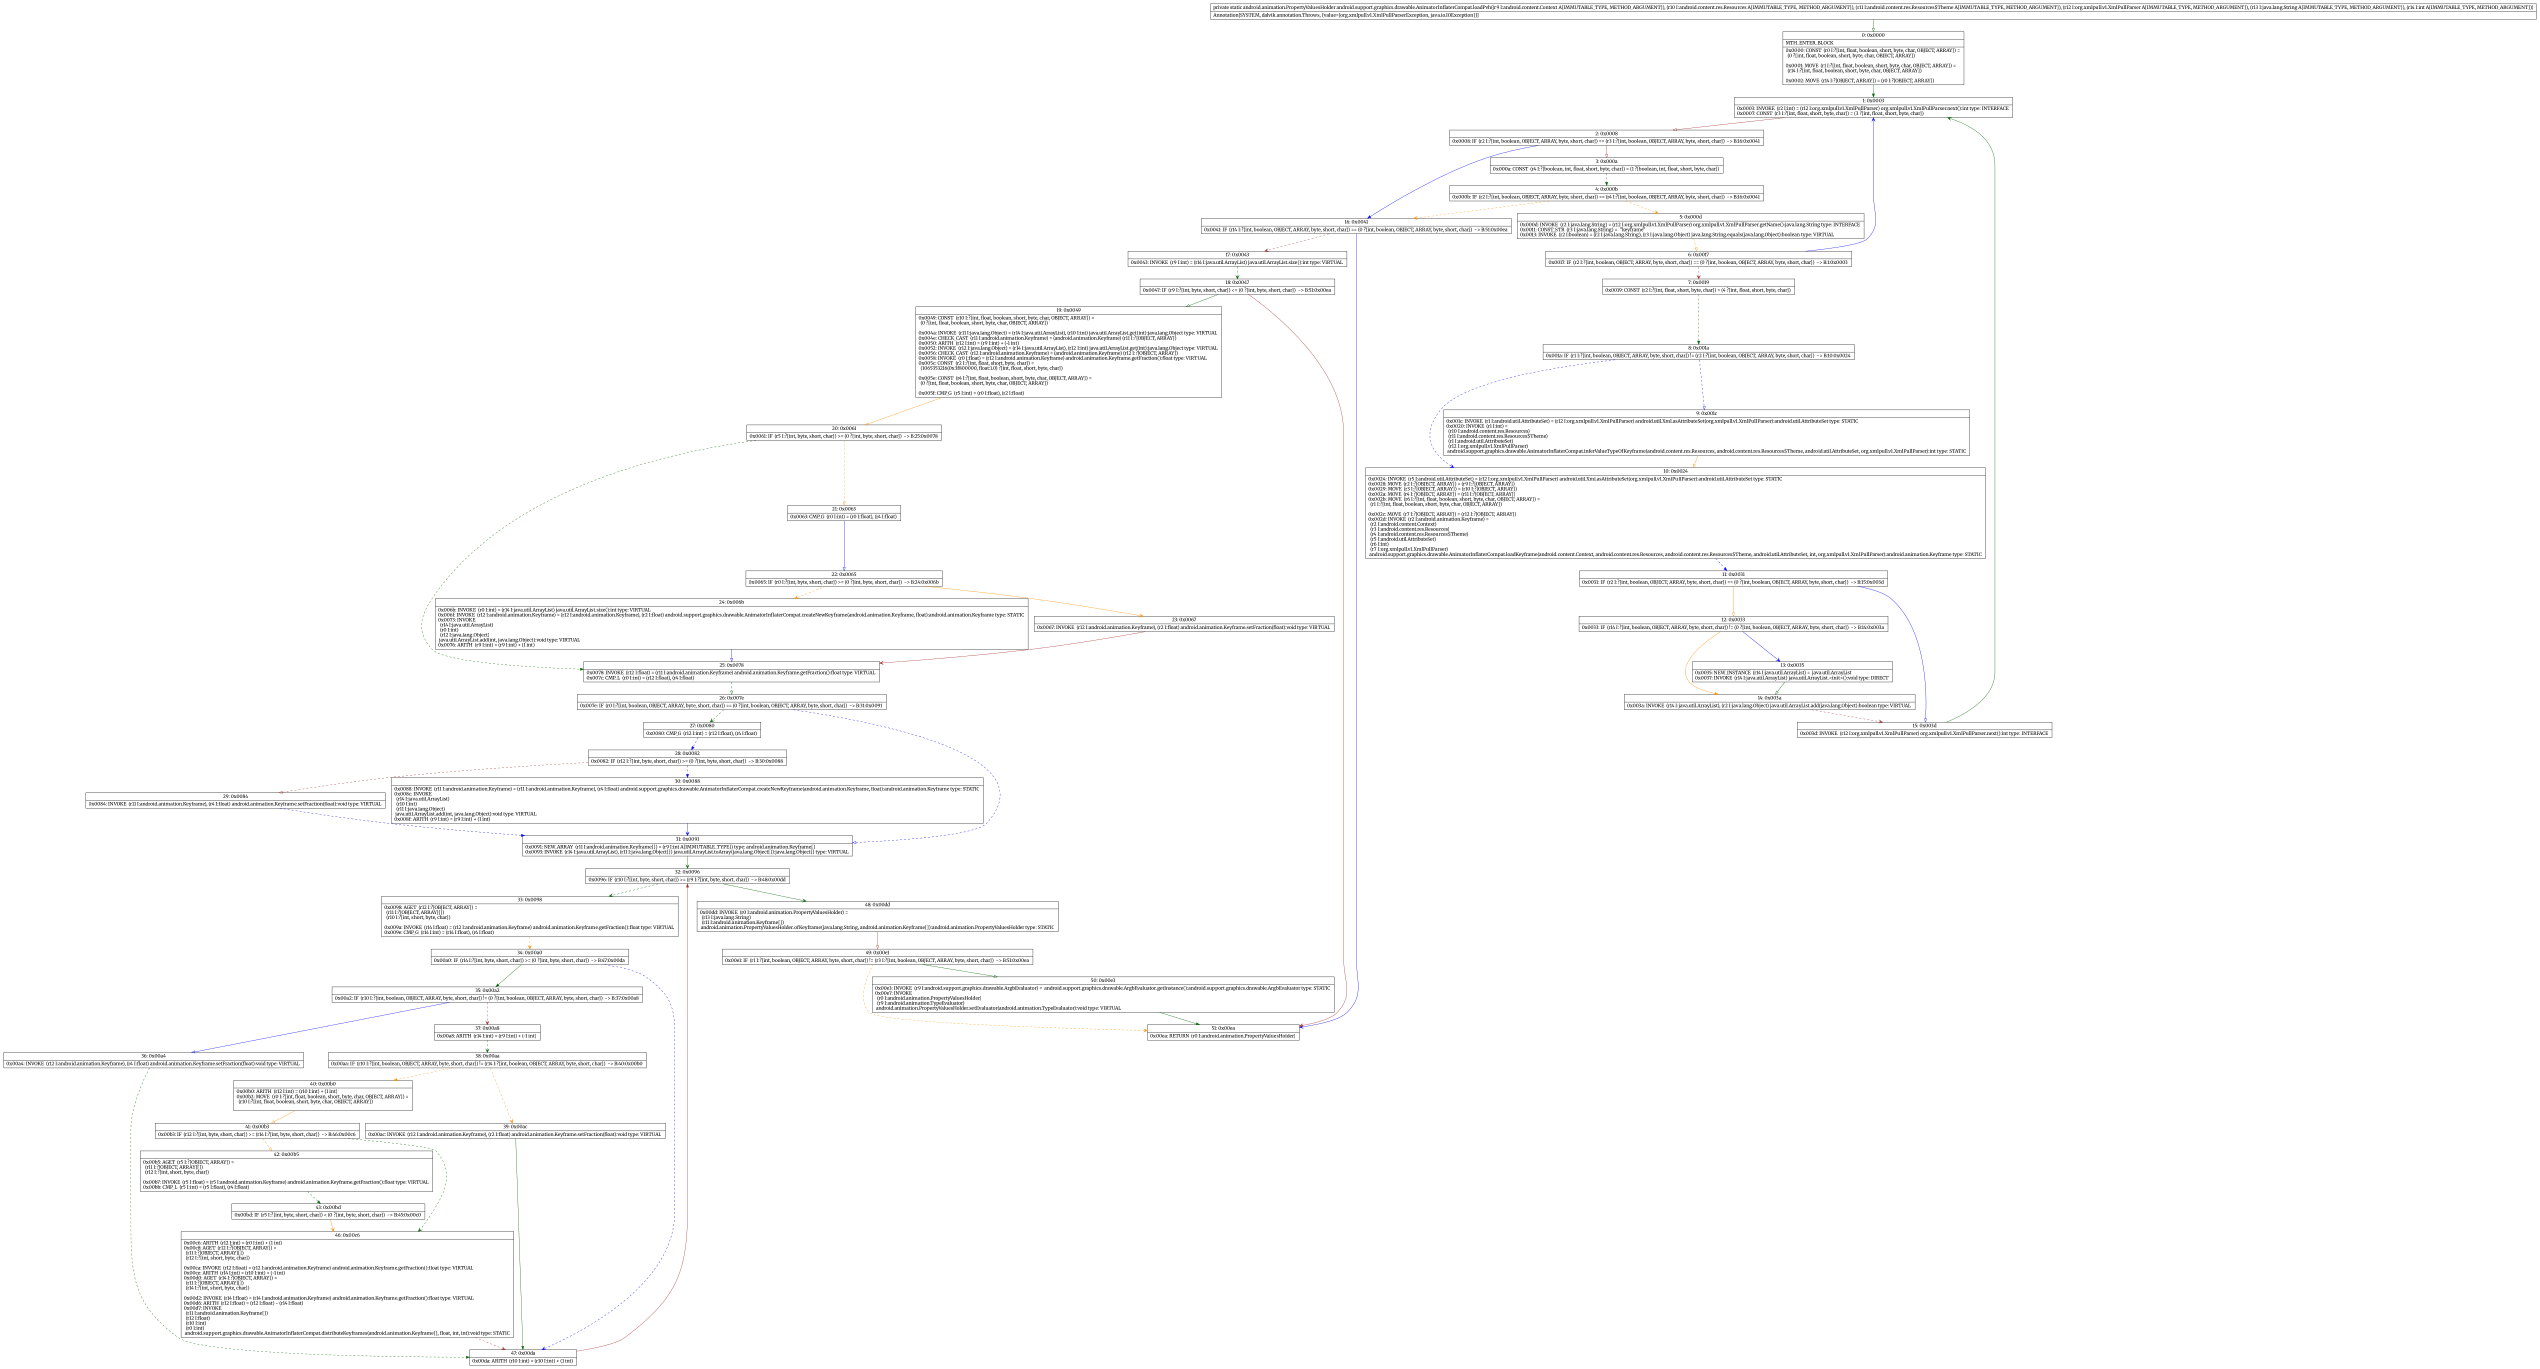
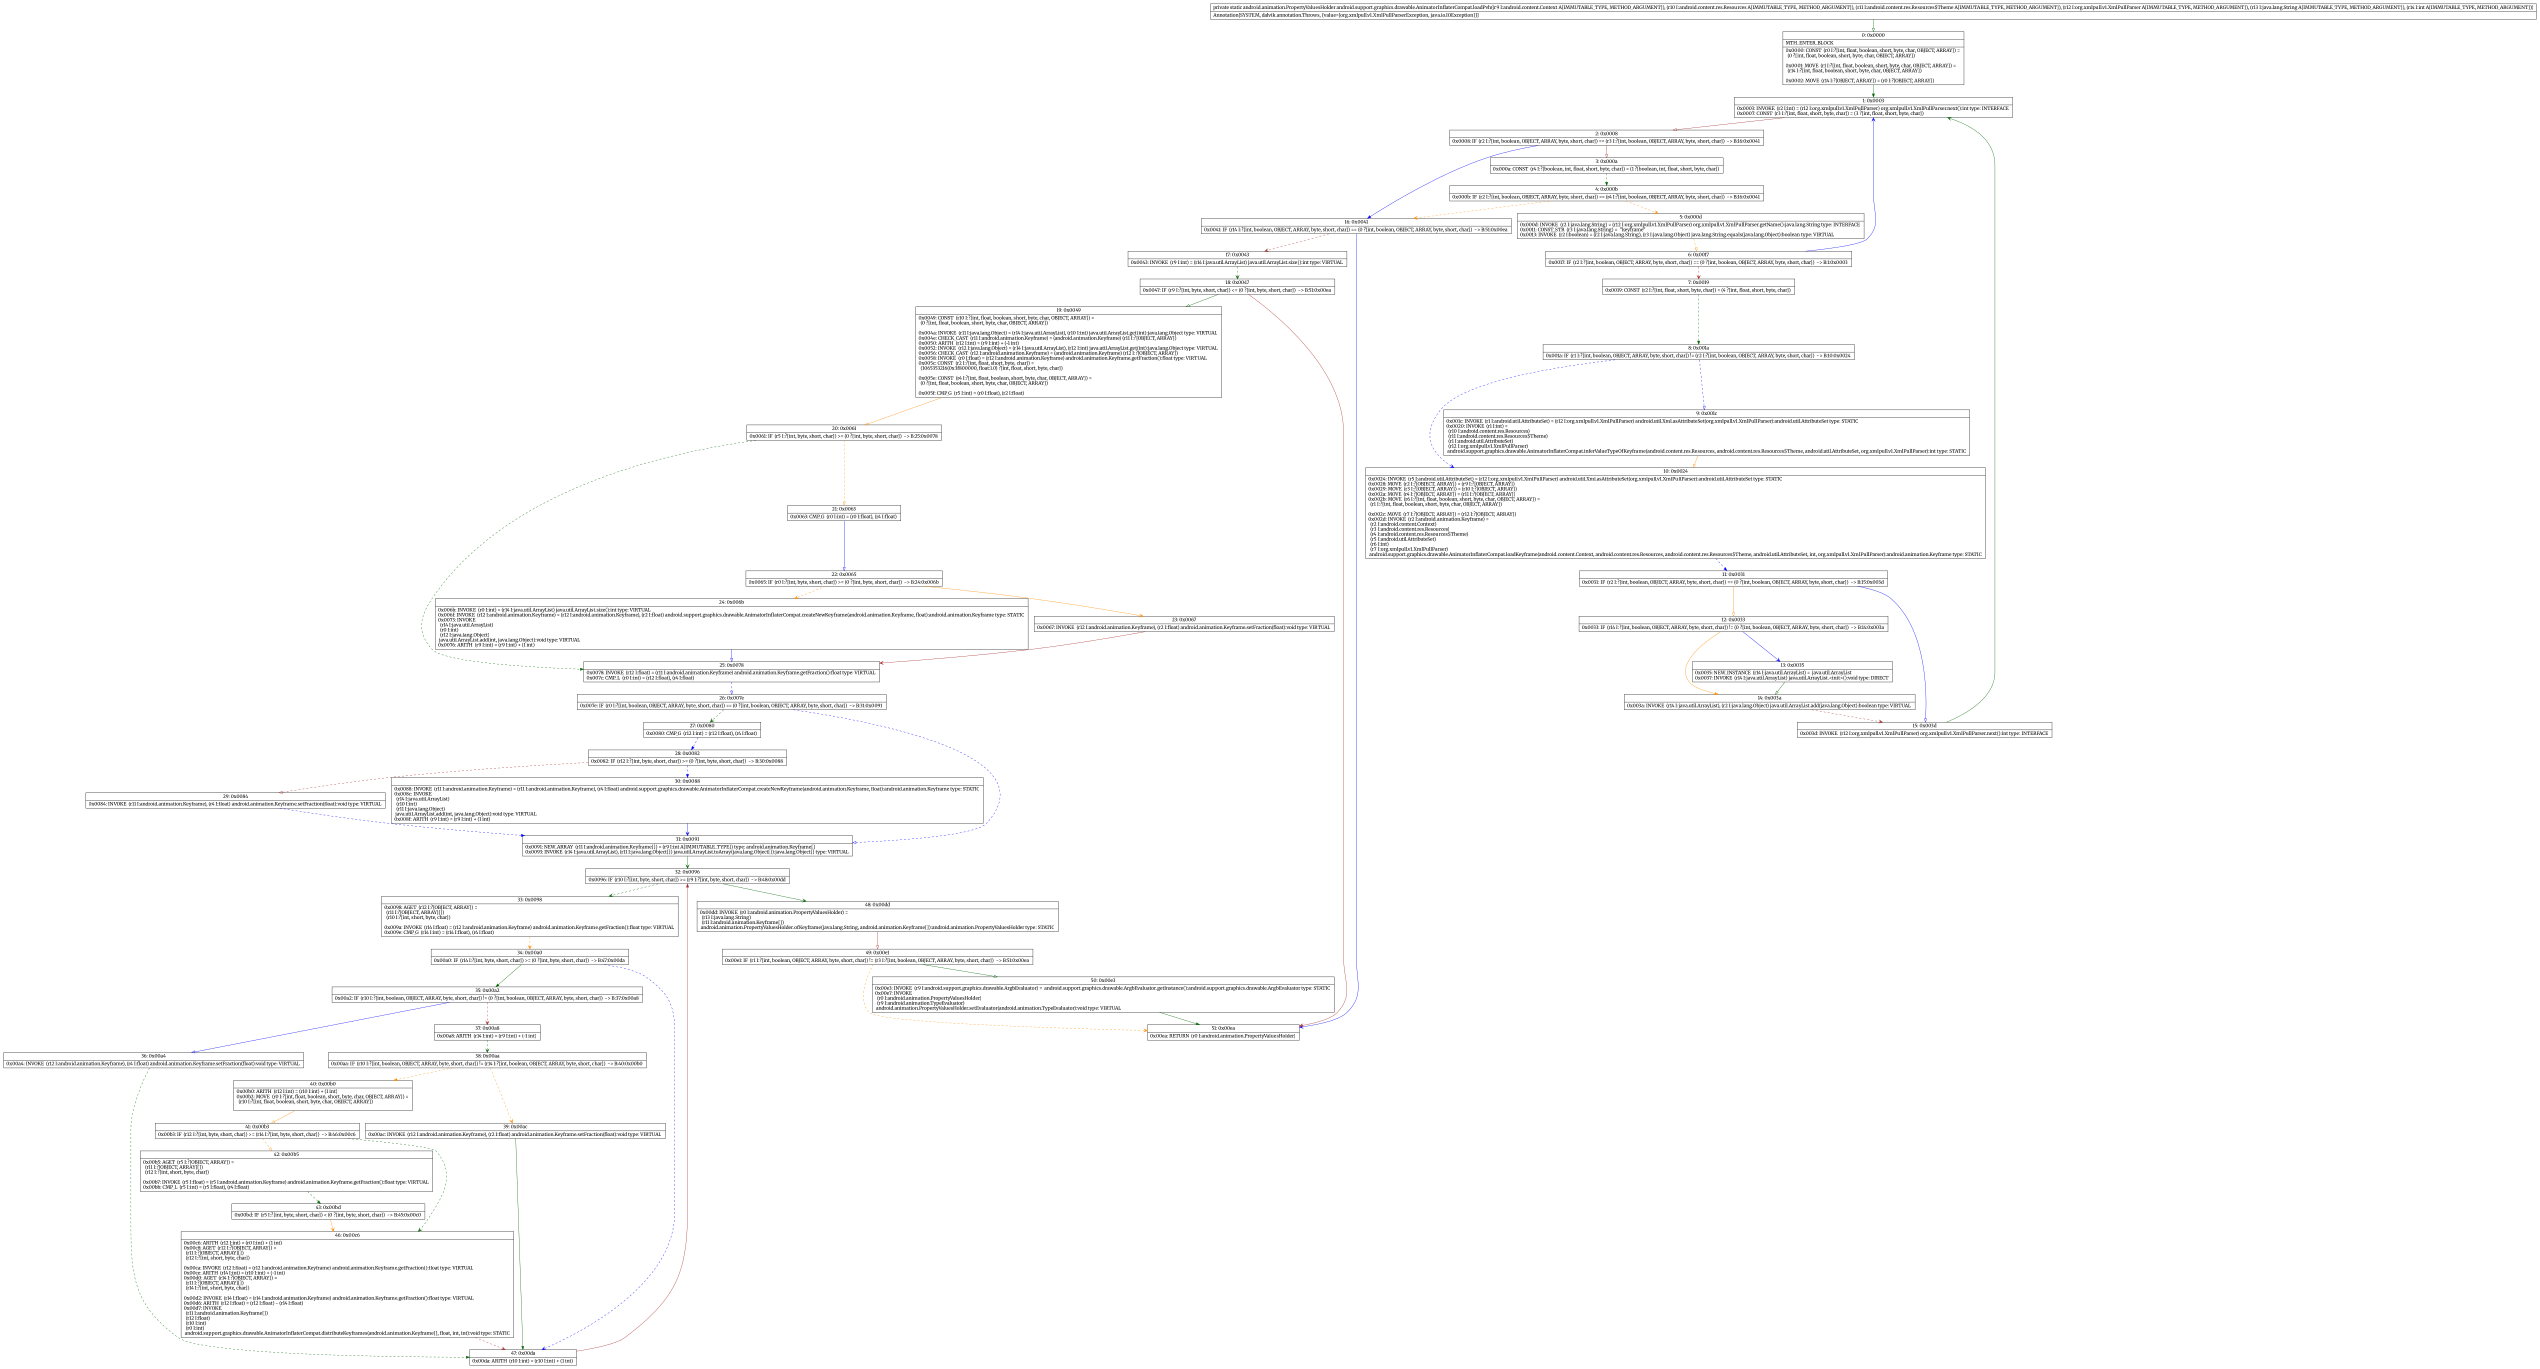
(732, 687) -> (732, 687)
